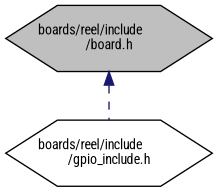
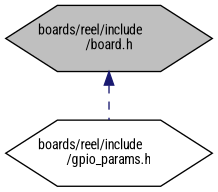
(109, 153) -> (109, 153)
